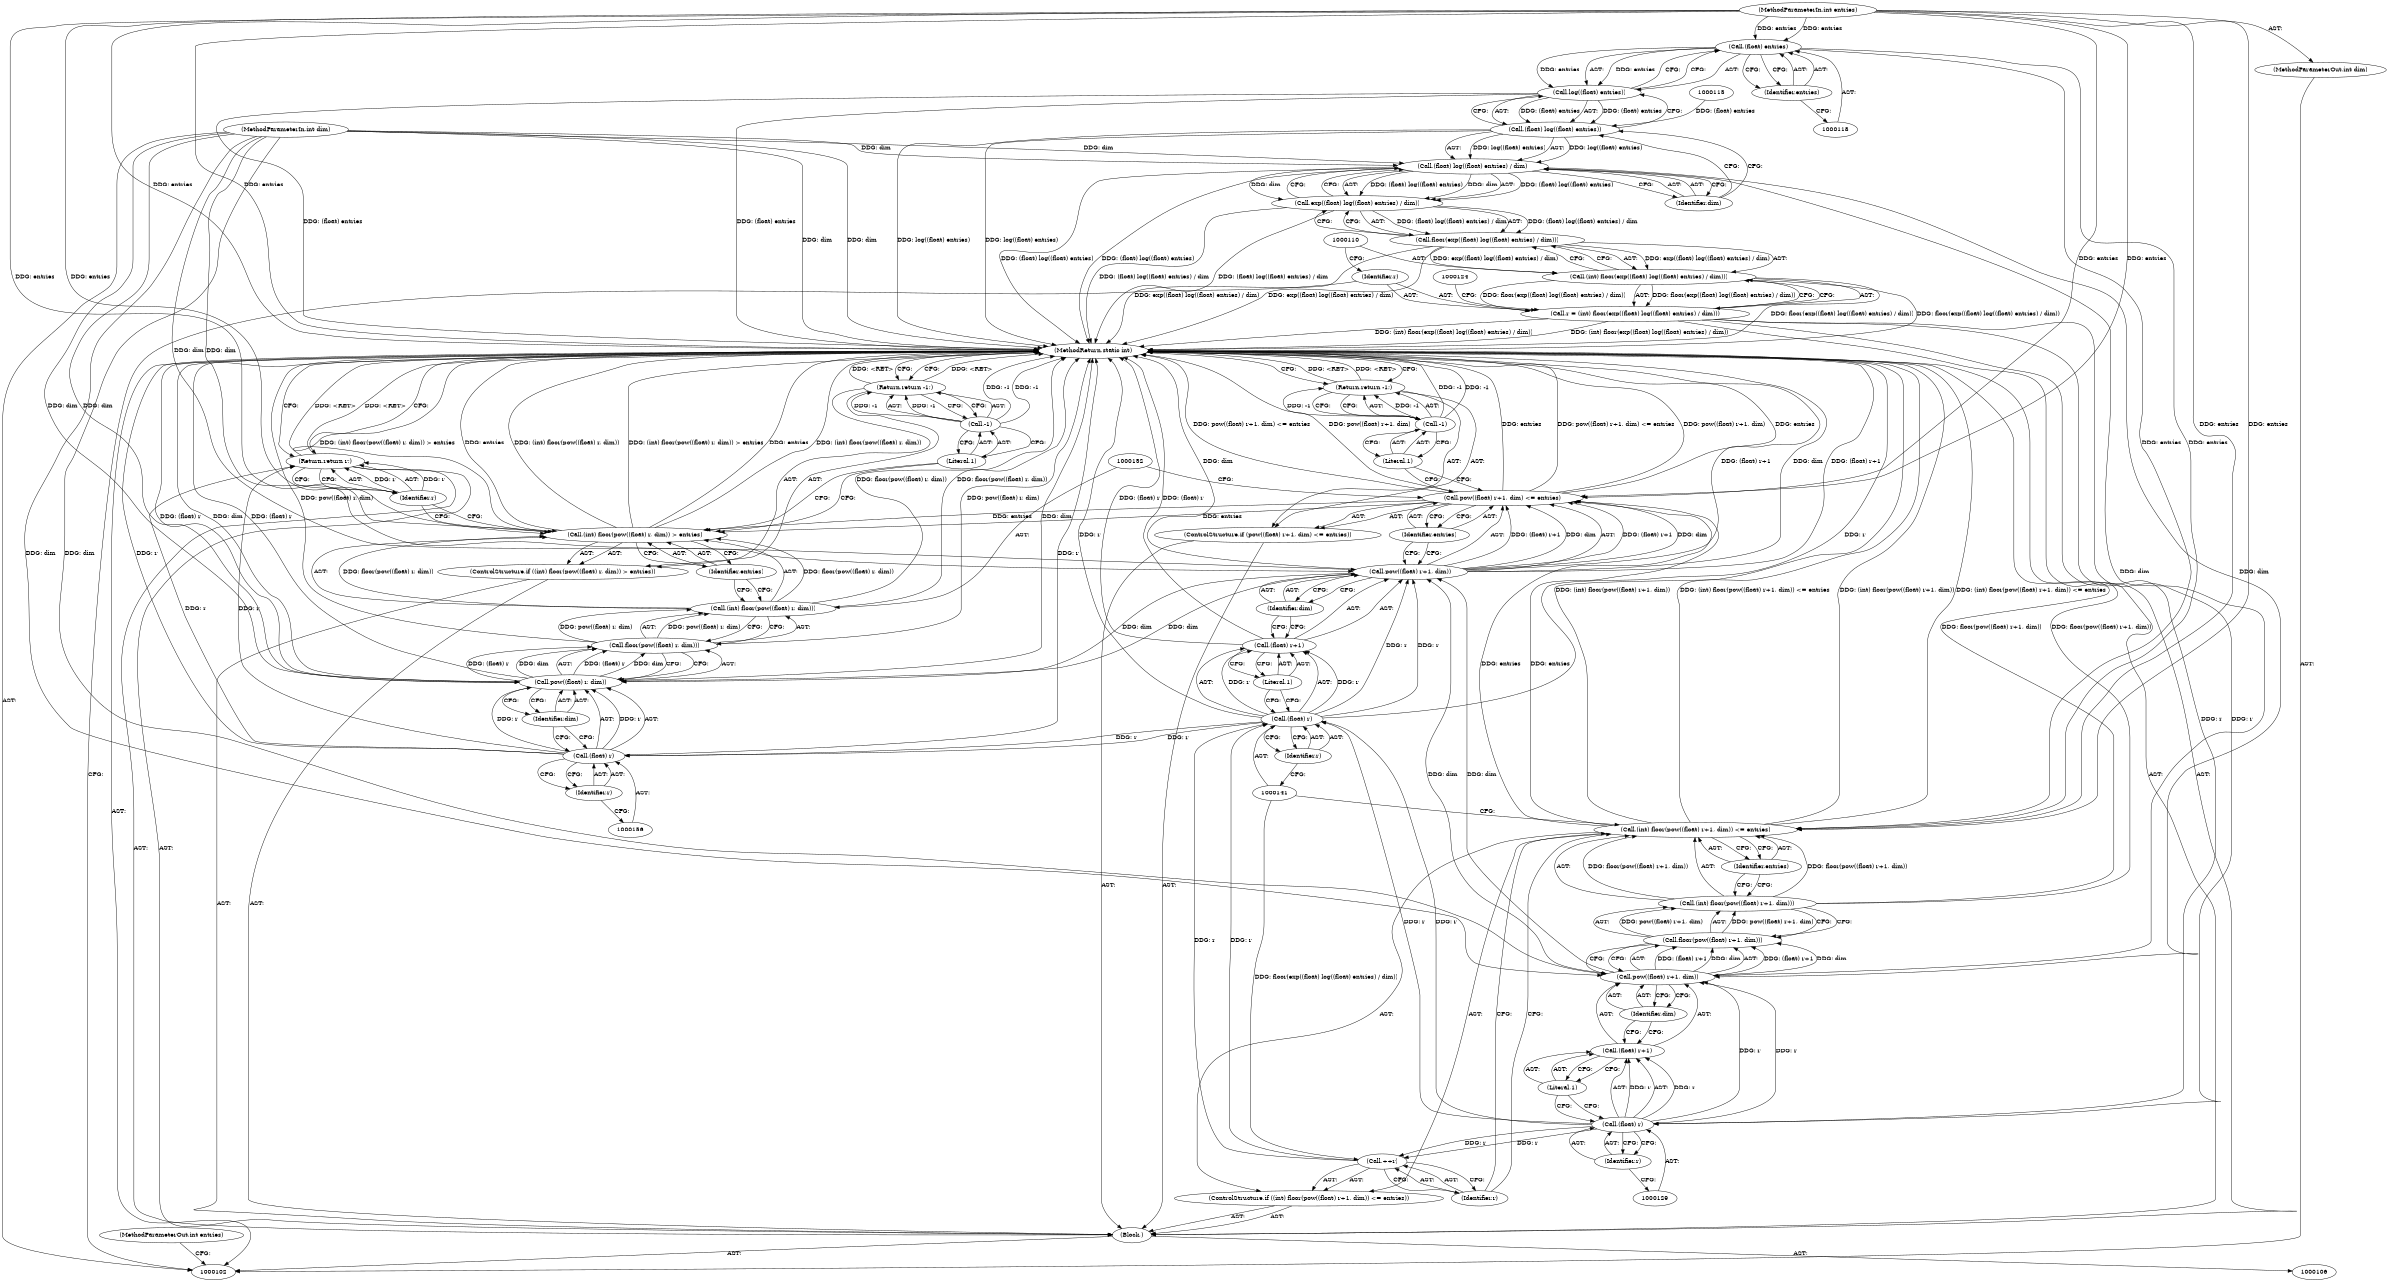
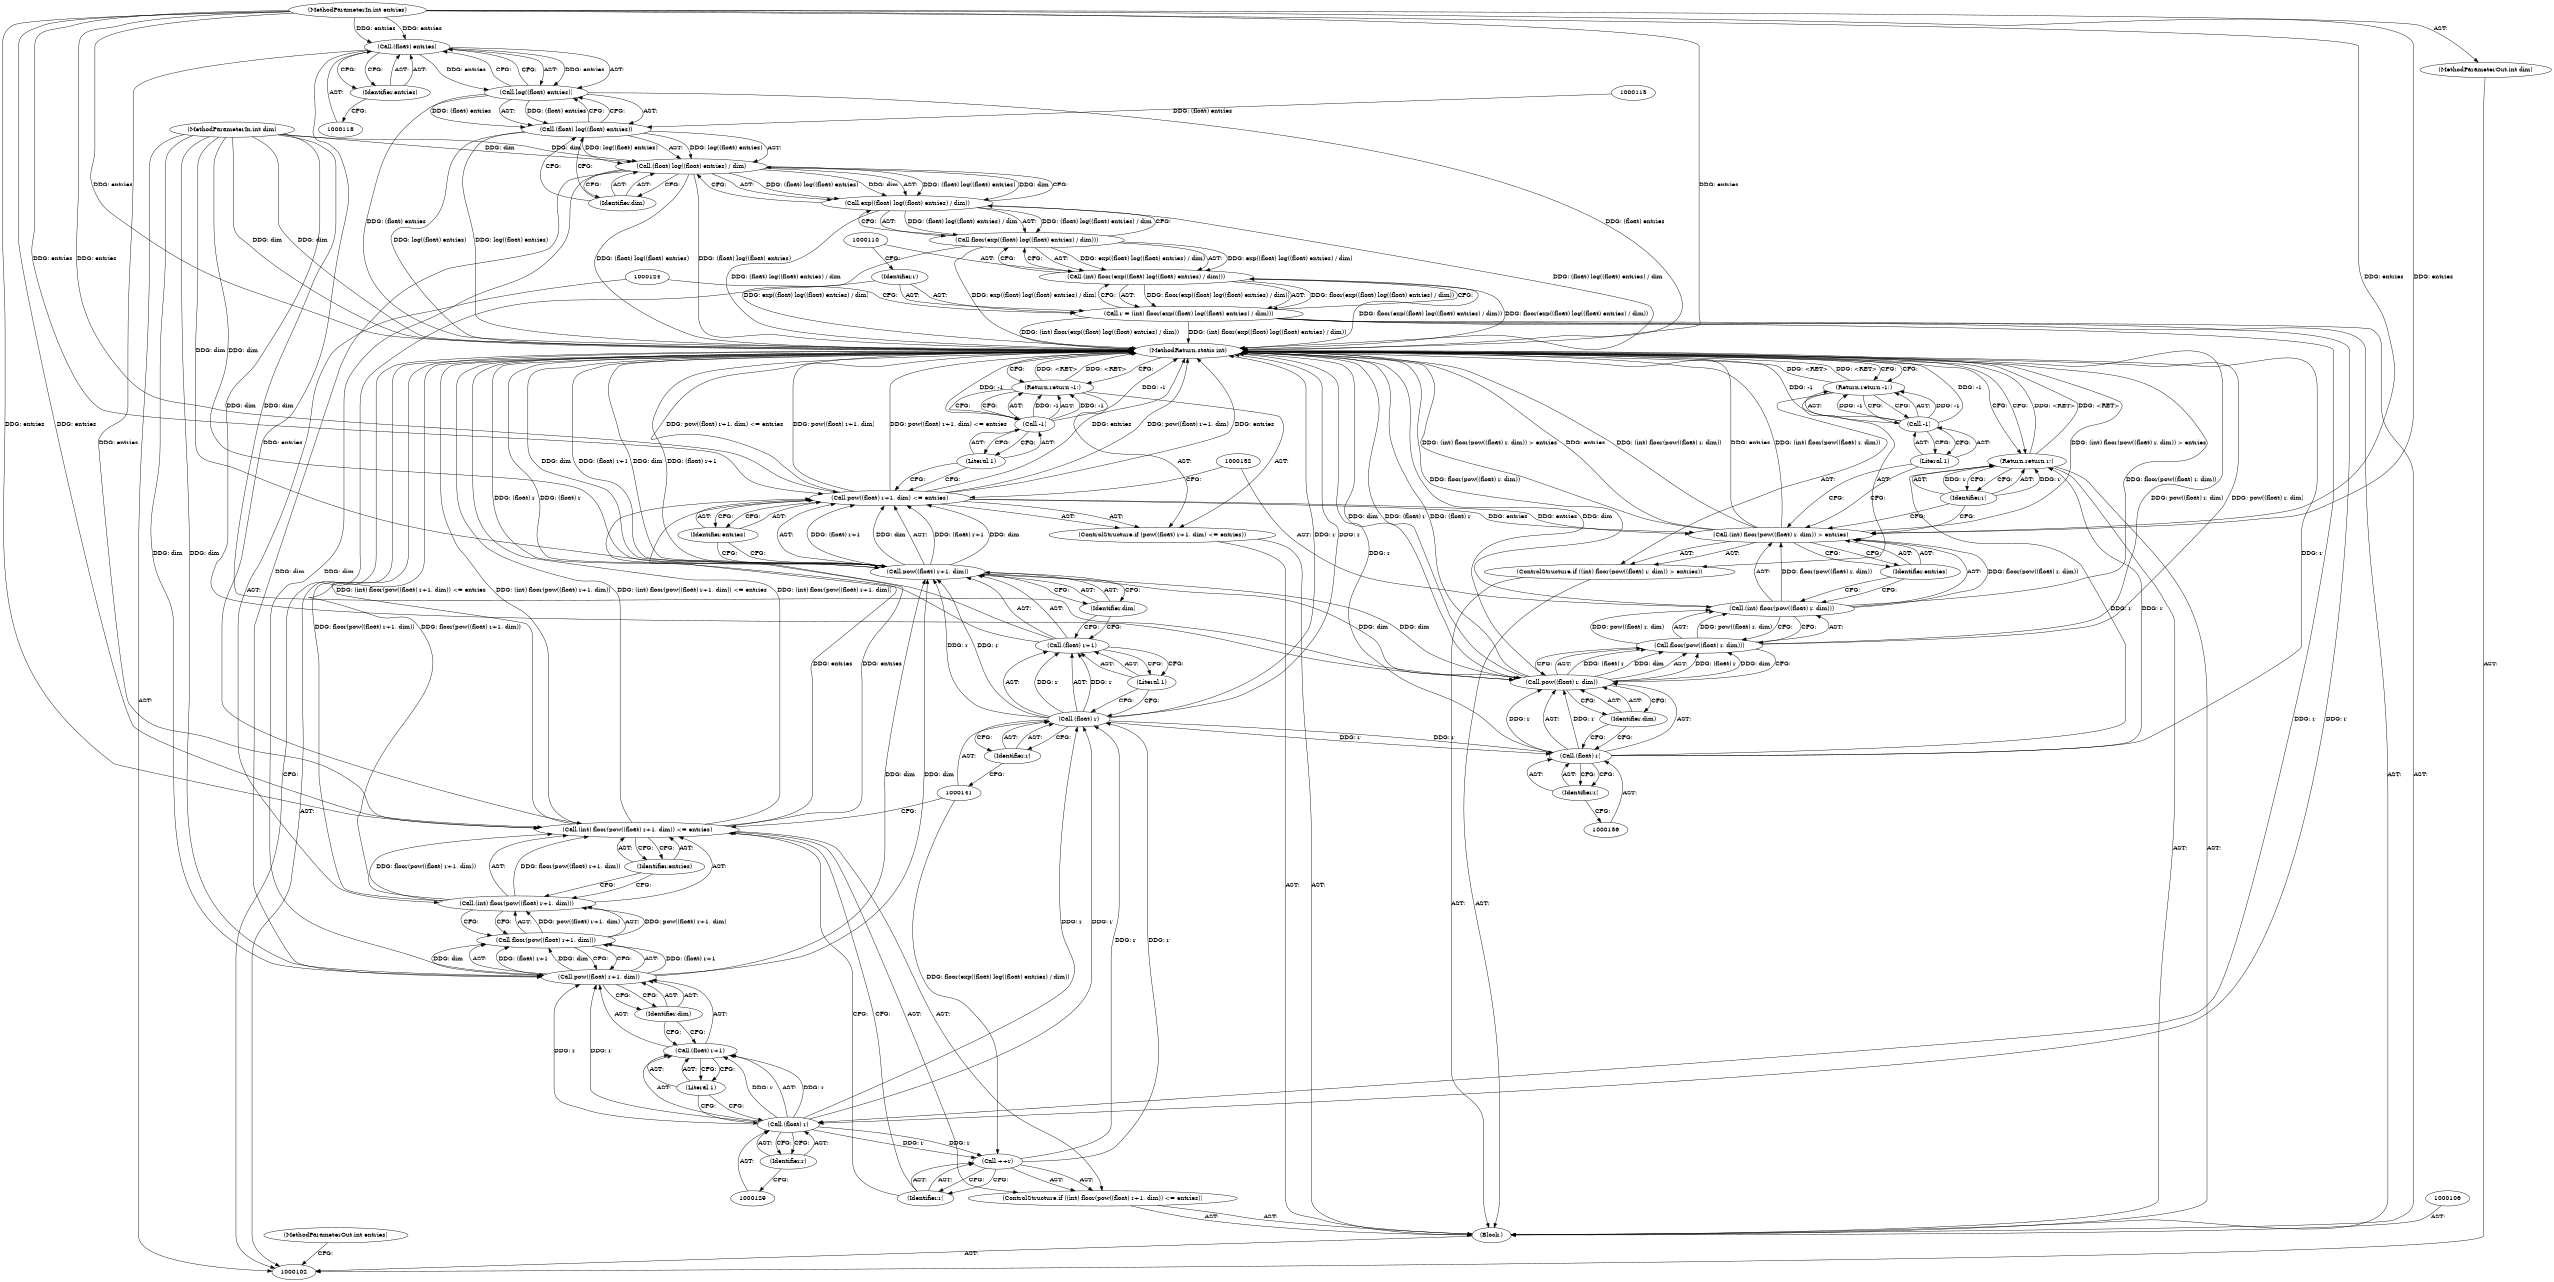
none -> (274, 532)
(1720, 1254) -> (1981, 1233)
